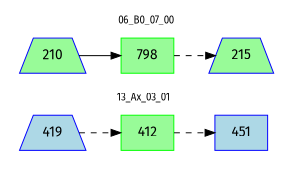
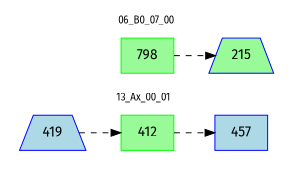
(53, 56) -> none
(144, 98) -> (144, 98)
(241, 133) -> (241, 133)
